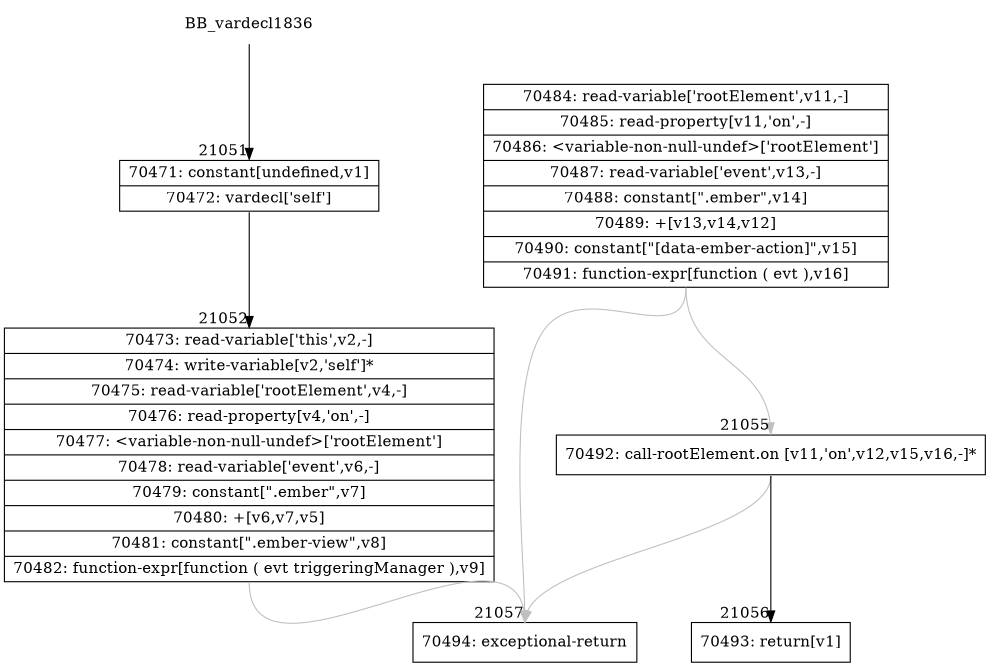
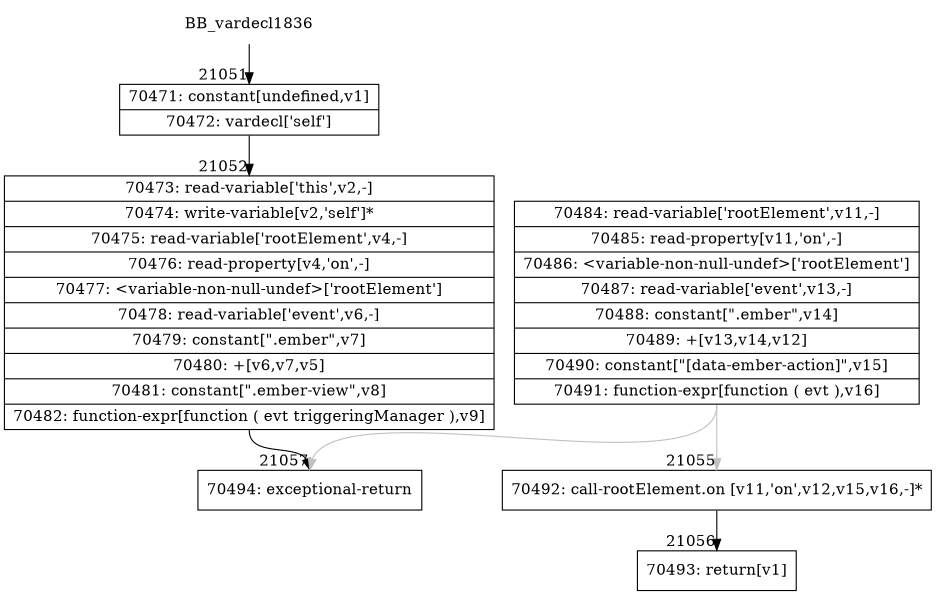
(653, 547) -> none
(382, 604) -> (274, 449)
